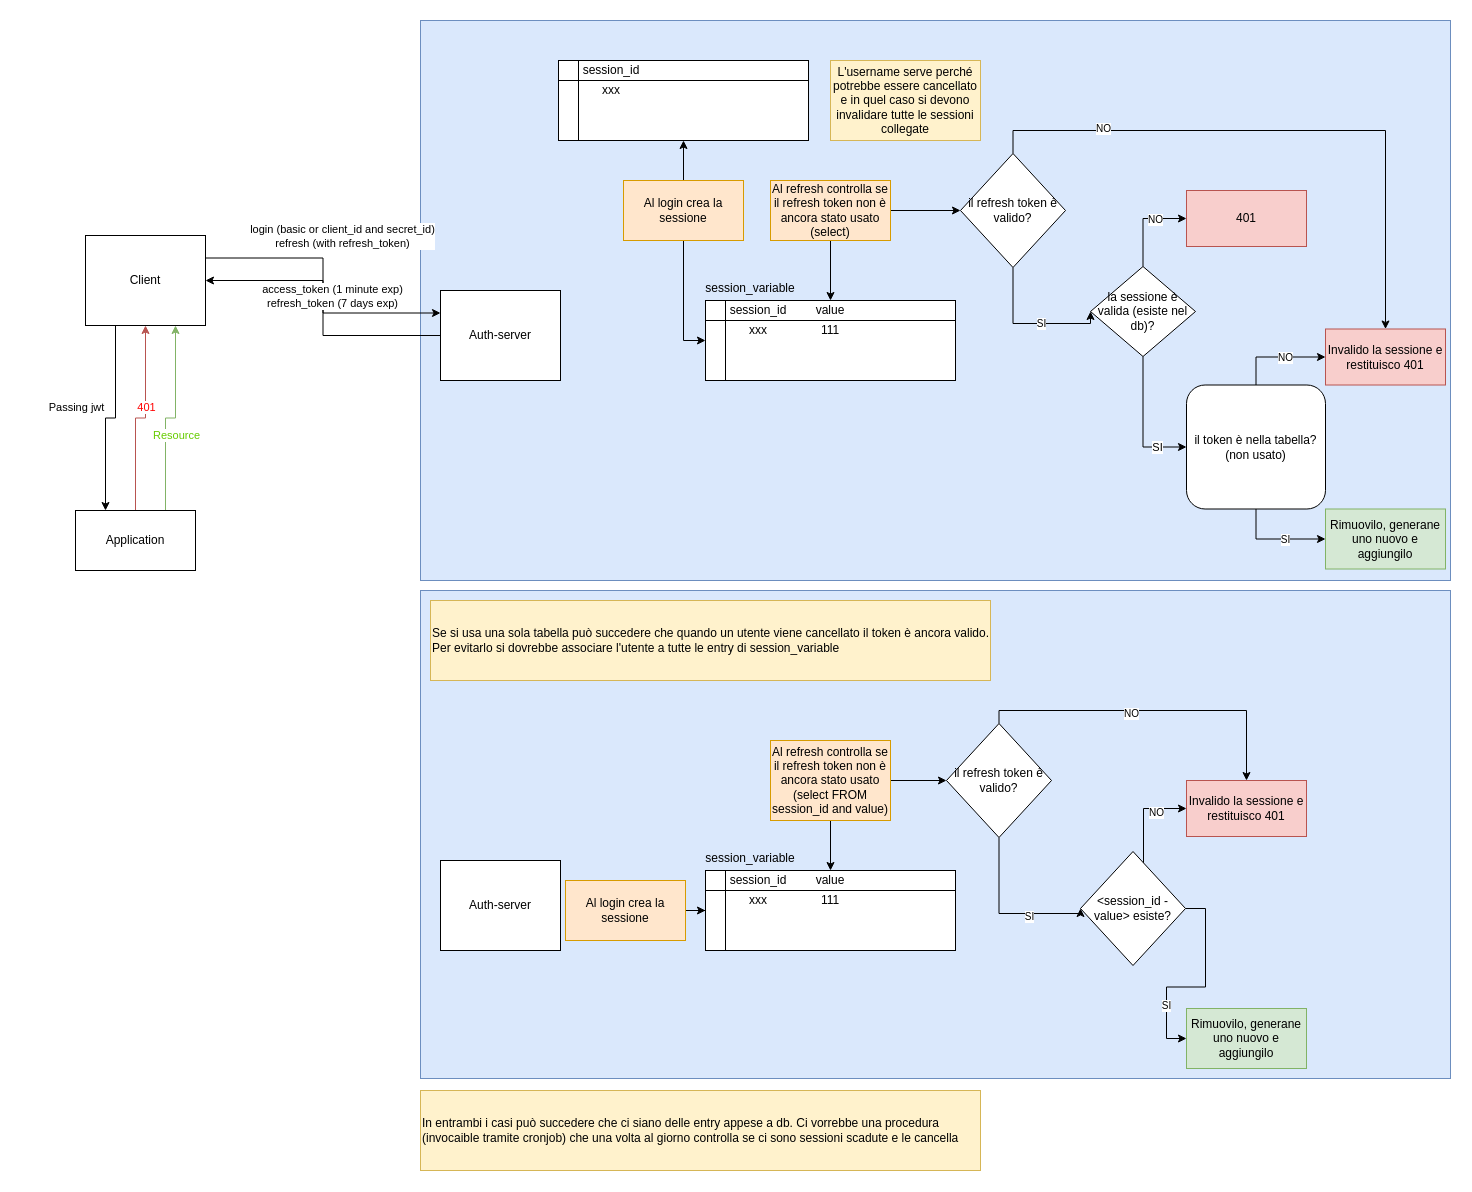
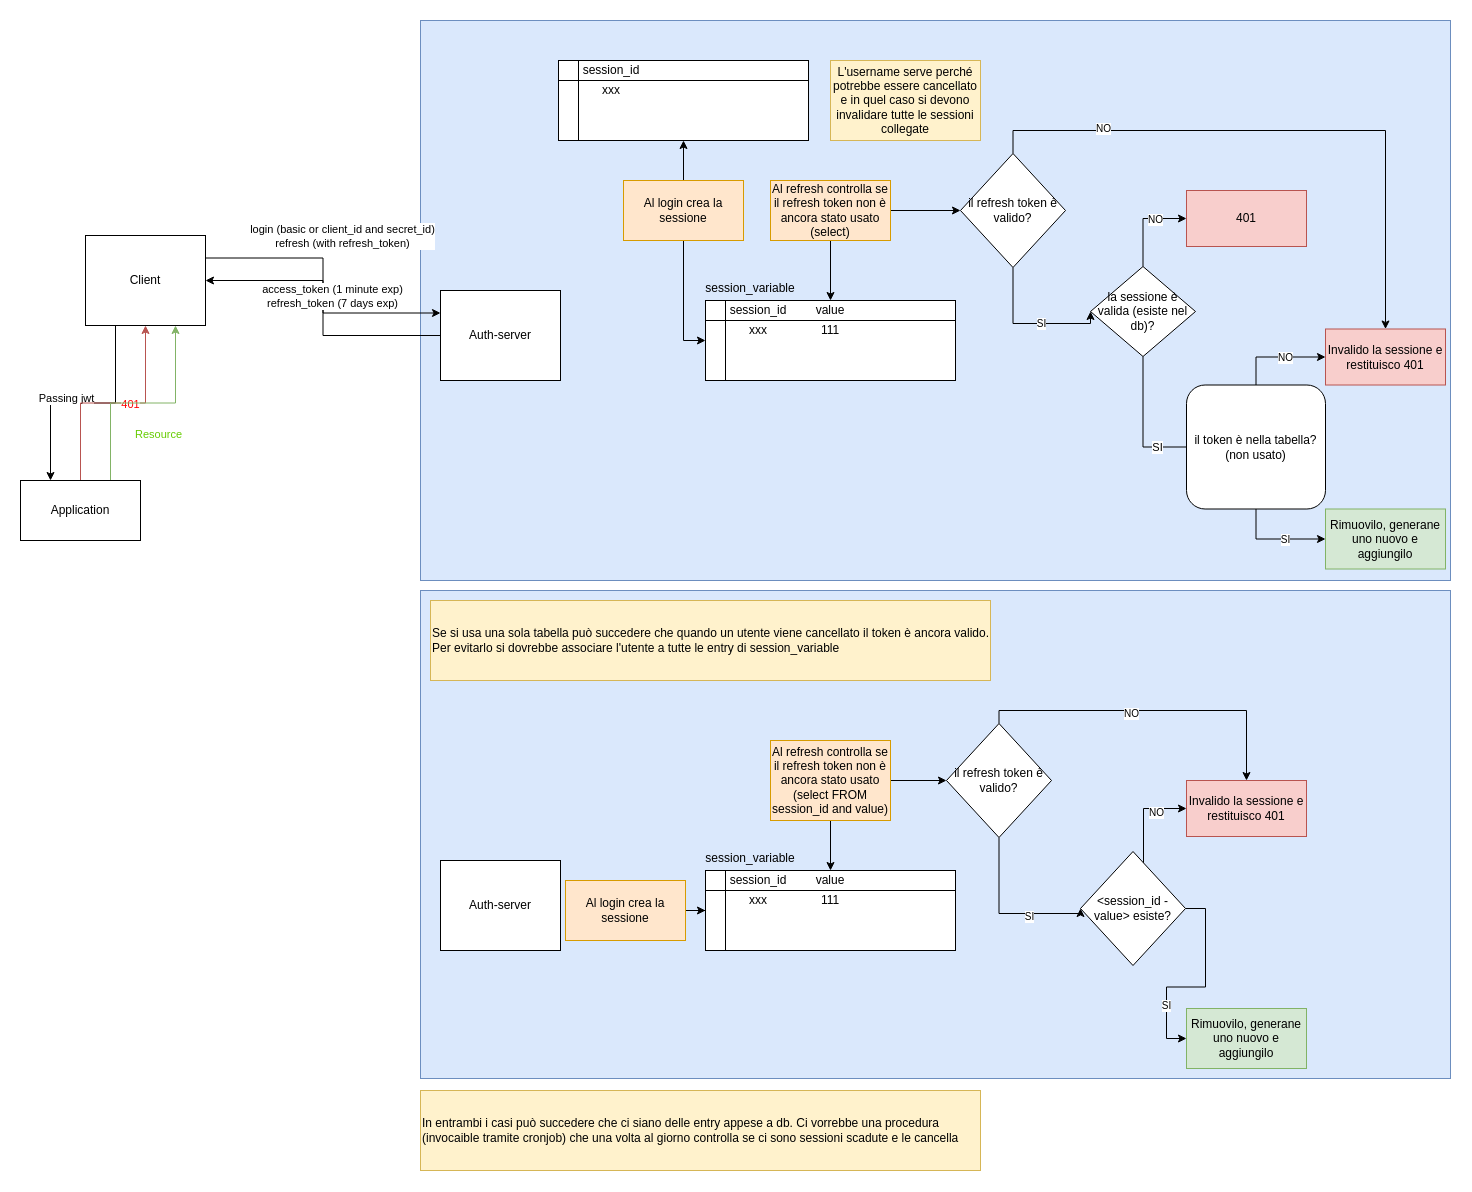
(1178, 447) -> (1180, 447)
(136, 541) -> (81, 511)
